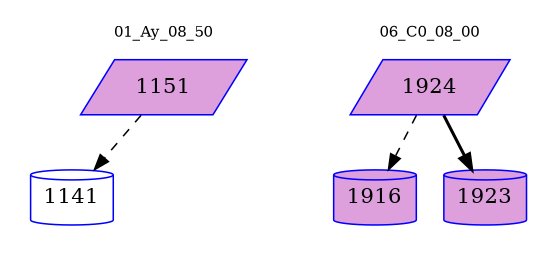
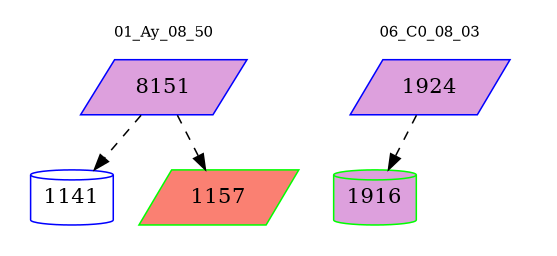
(430, 33) -> (430, 33)
(164, 87) -> (164, 87)
none -> (219, 197)
(375, 197) -> (375, 197)
(485, 197) -> none
